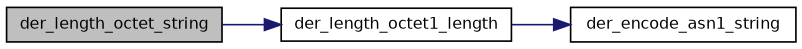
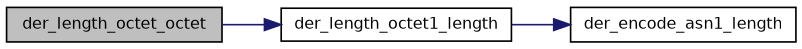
(114, 25) -> (114, 25)
(683, 25) -> (683, 25)
